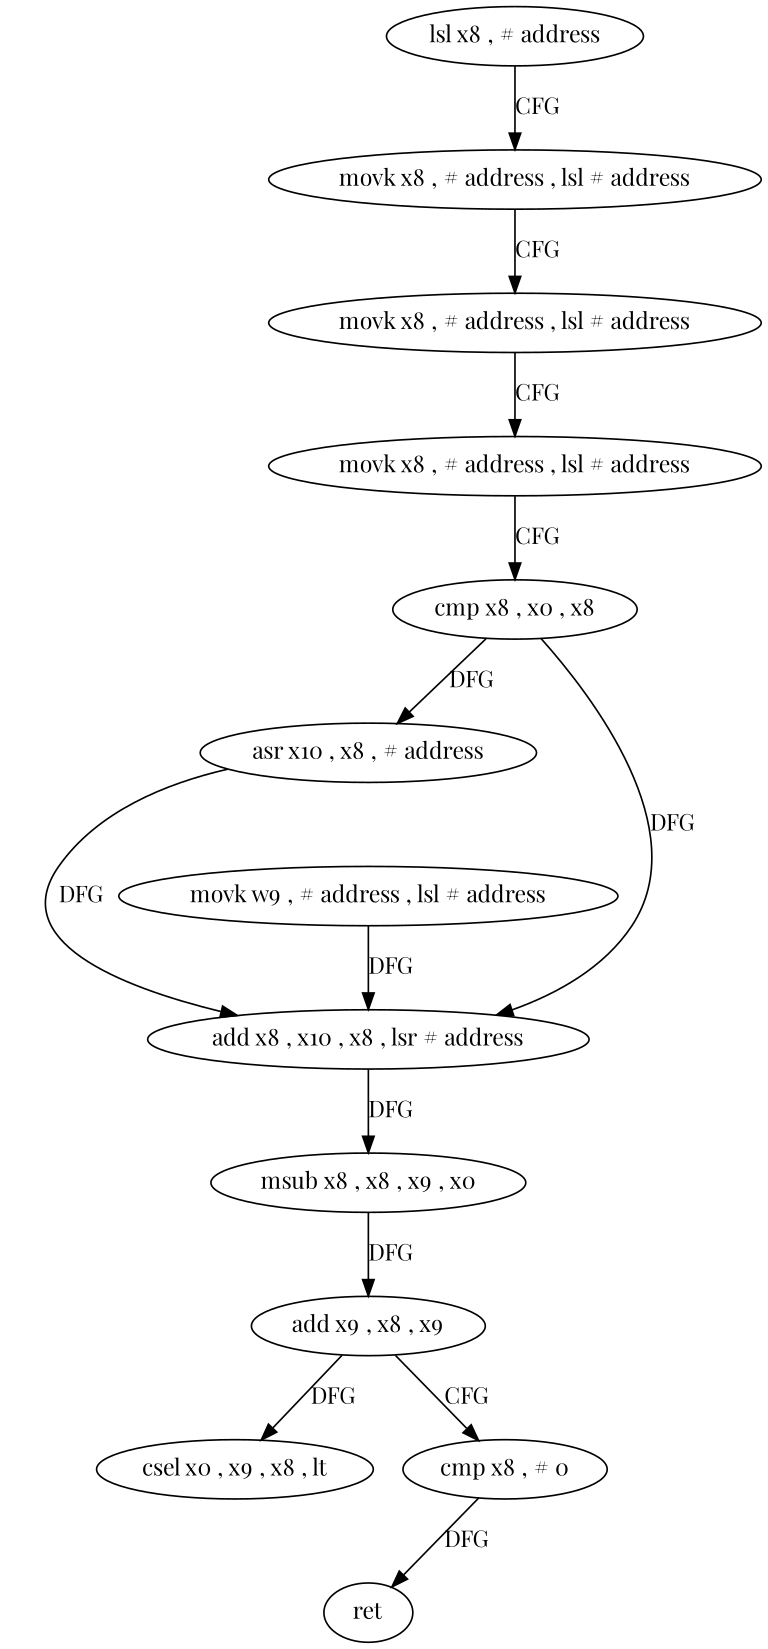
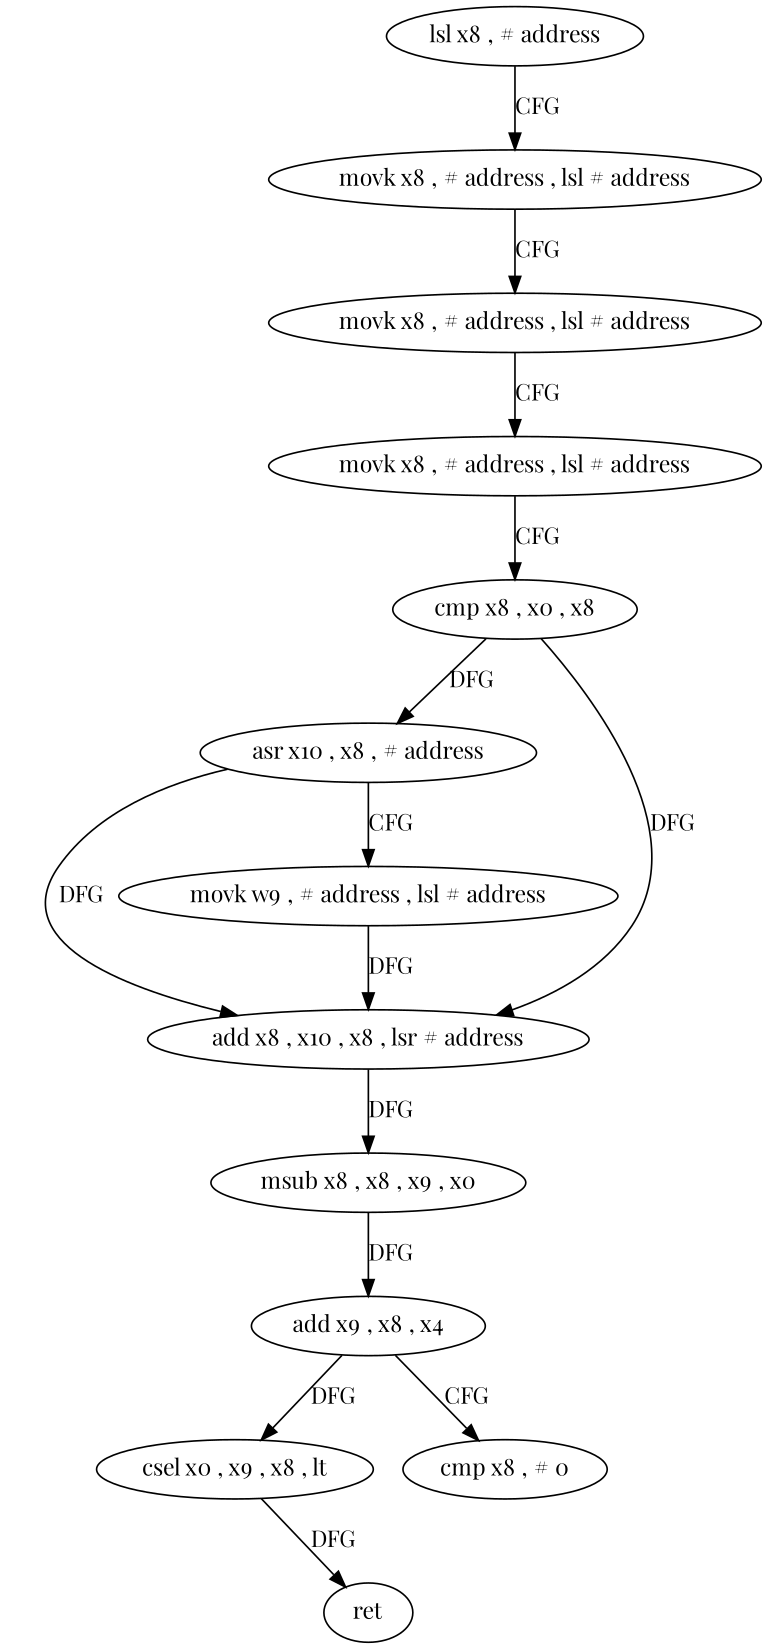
none -> (368, 816)
(368, 1326) -> (368, 1326)
(441, 1537) -> (298, 1537)
